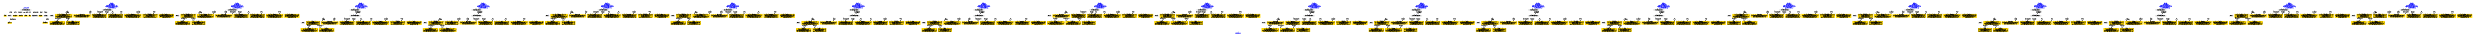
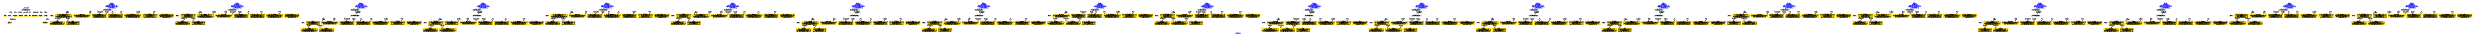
(35, 16) -> (35, 16)
